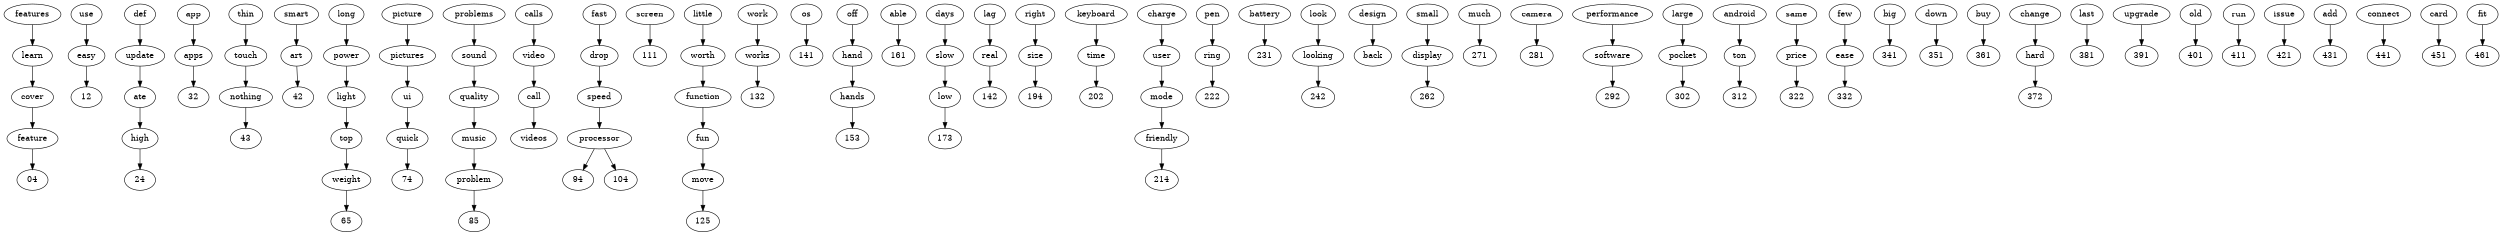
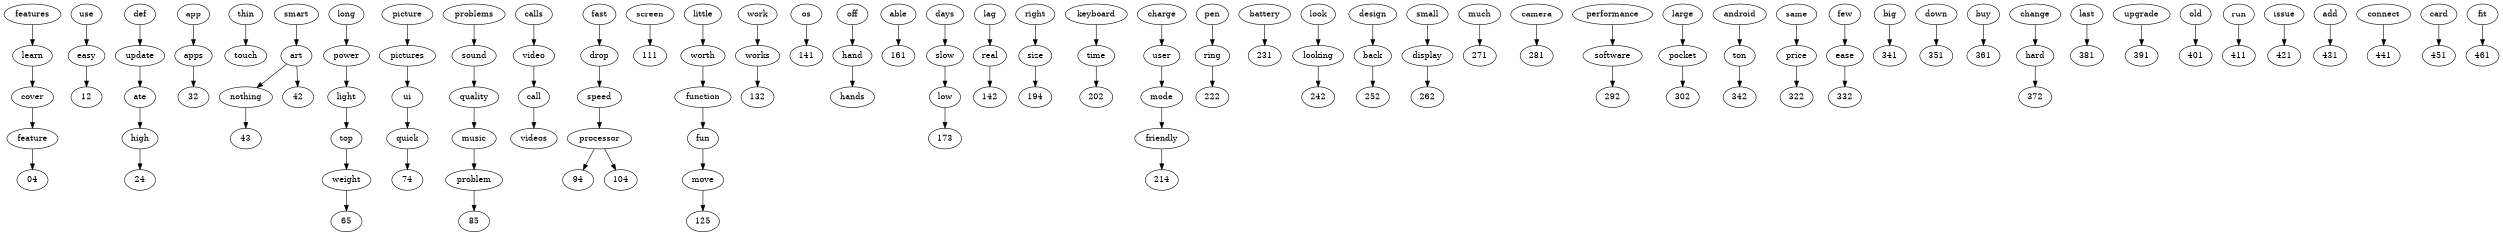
(246, 74) -> (274, 74)
none -> (1373, 97)
(1740, 97) -> (1740, 97)
(852, 139) -> none
